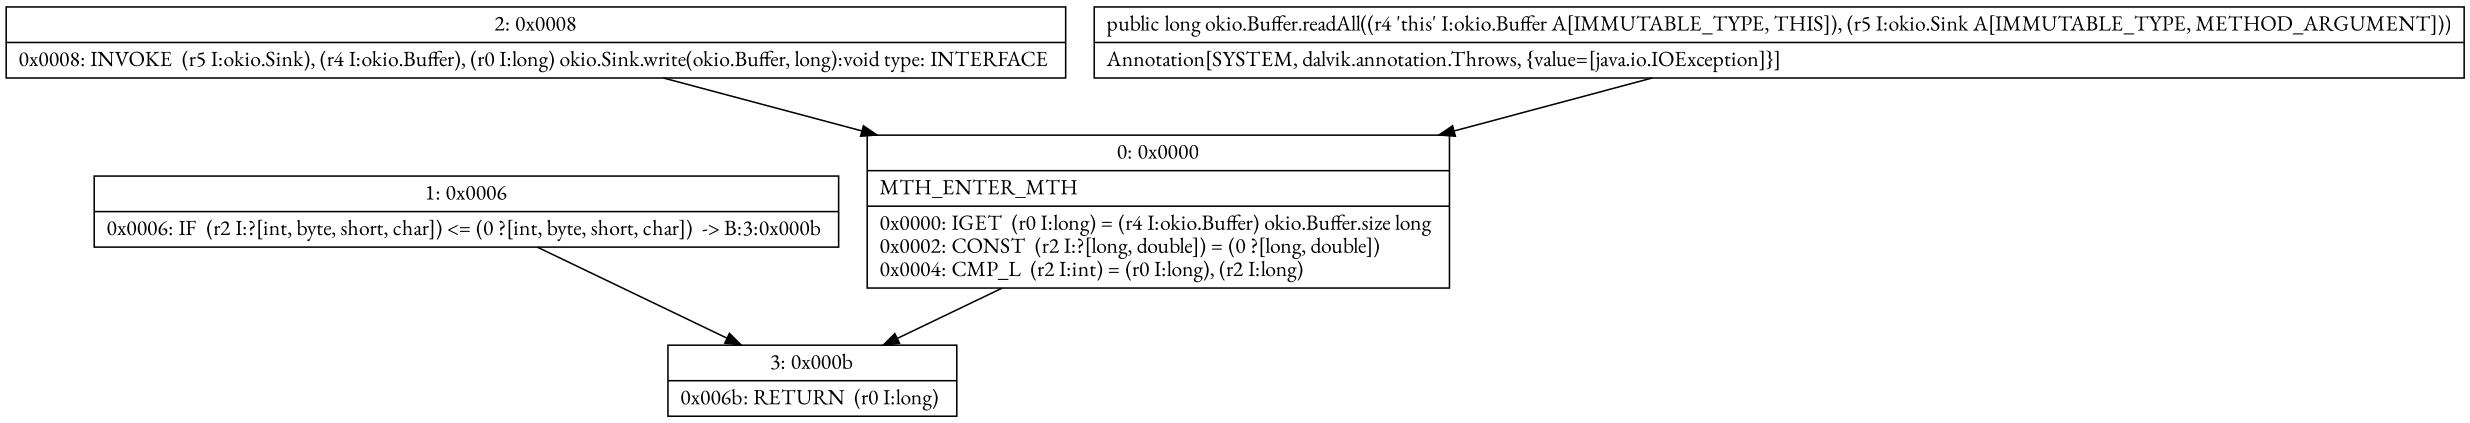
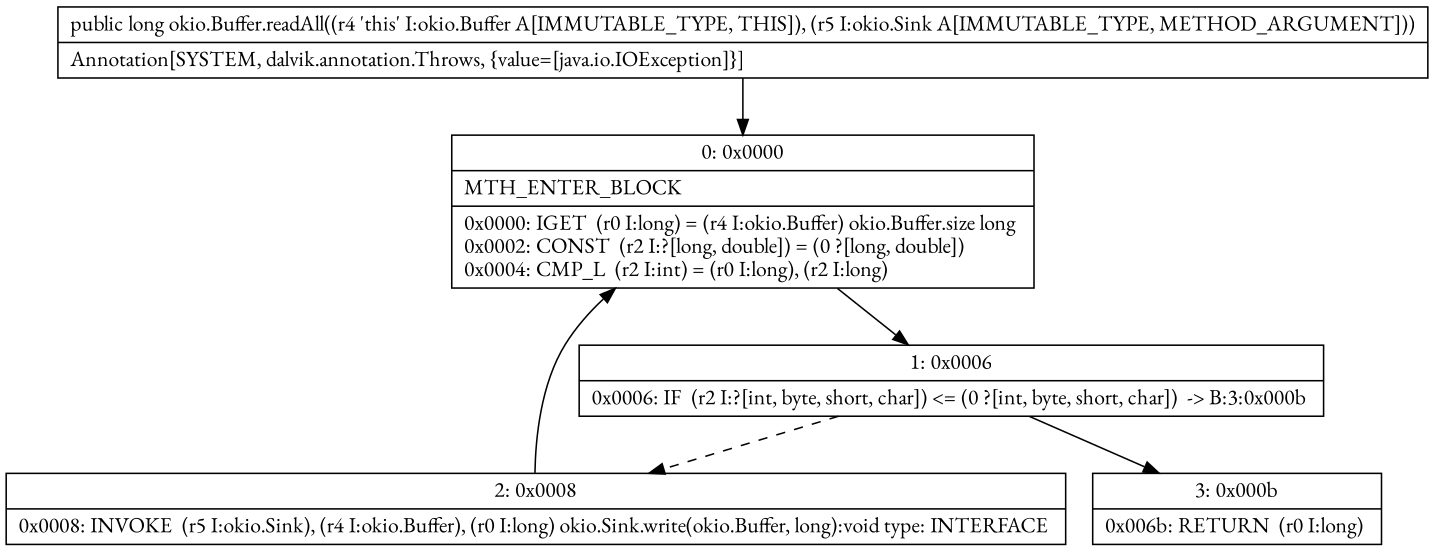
(979, 188) -> (574, 188)
(950, 313) -> (867, 312)
none -> (751, 442)
